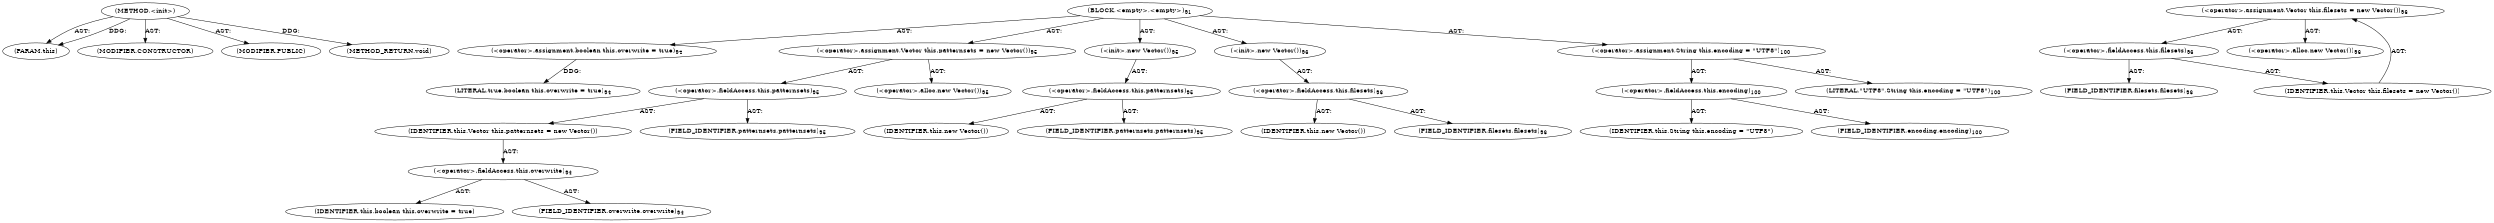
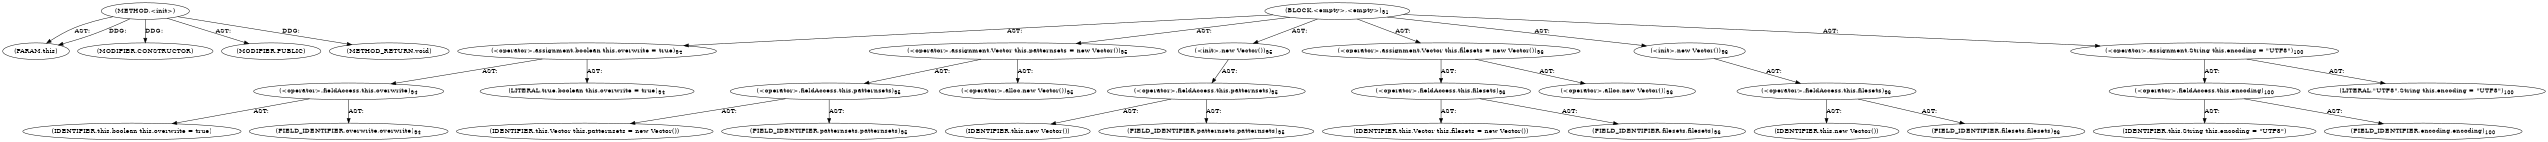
(154, 31) -> (155, 31)
(2389, 45) -> (1387, 30)
(573, 71) -> (596, 71)
(503, 149) -> (469, 71)
